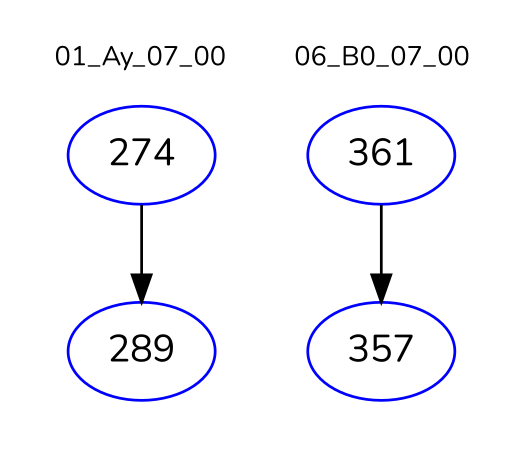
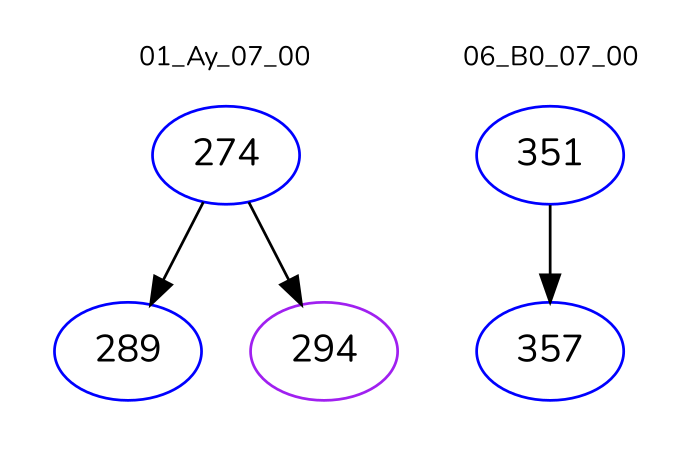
(381, 155) -> (550, 155)
none -> (324, 351)
